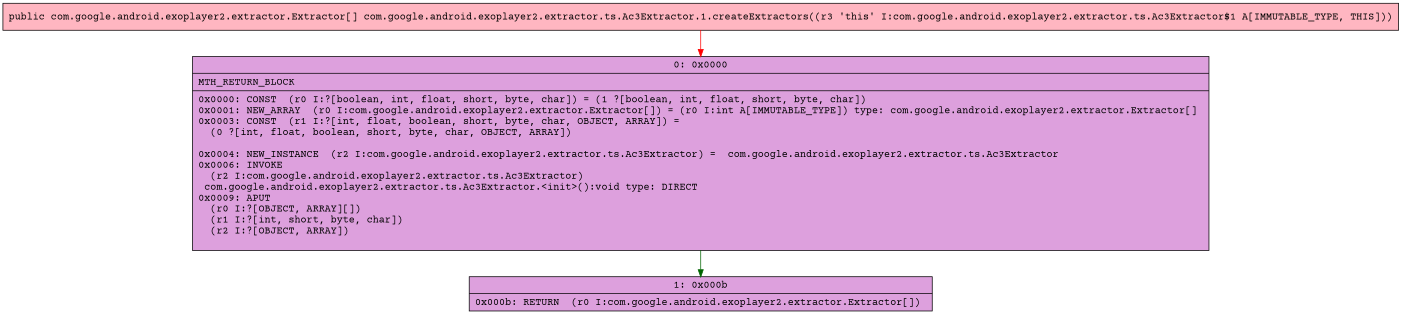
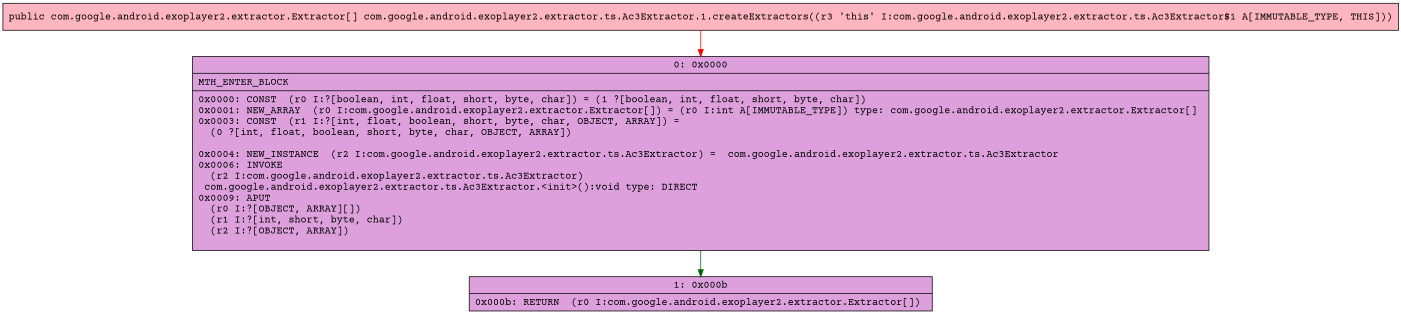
(247, 82) -> (244, 82)
